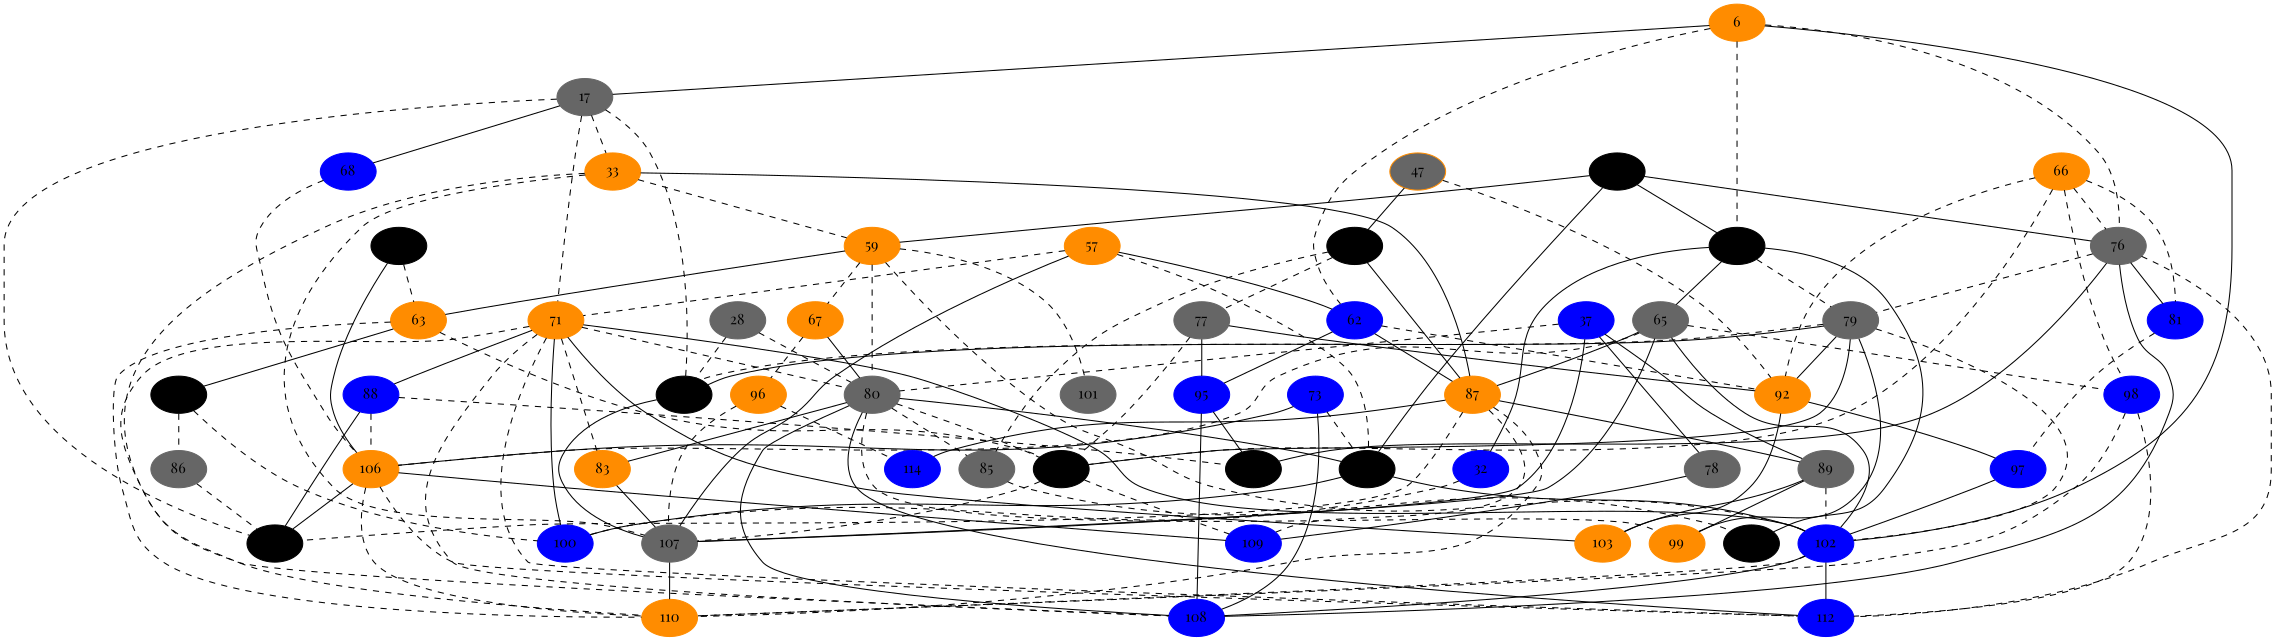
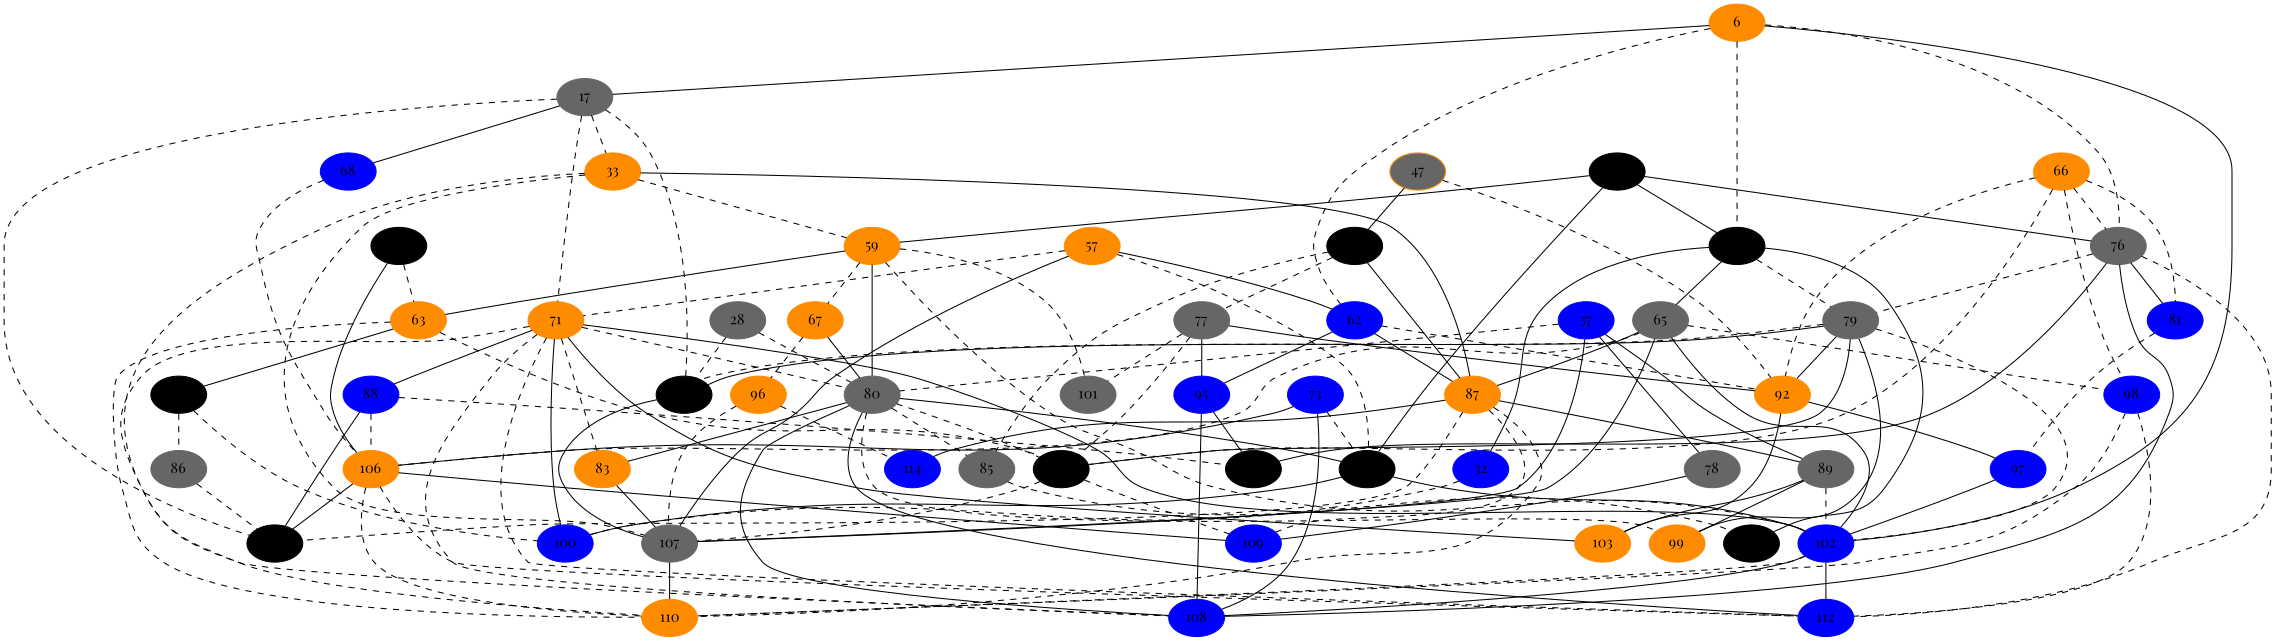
(872, 320) -> (872, 320)
none -> (1145, 358)
